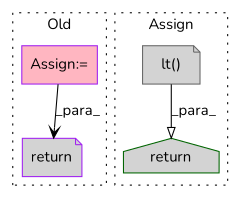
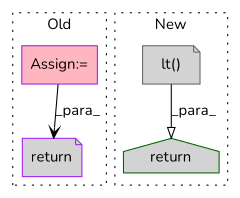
(171, 25) -> (171, 25)
